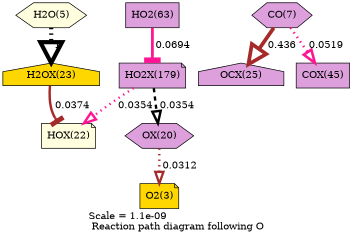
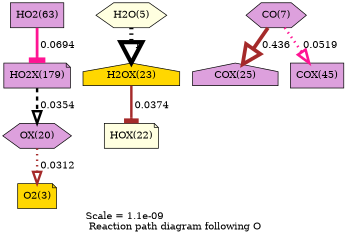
(241, 76) -> (235, 76)
(113, 102) -> none
